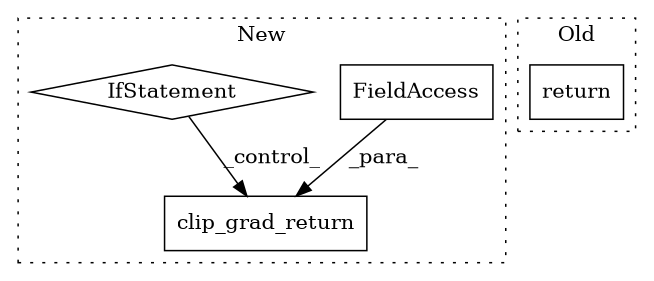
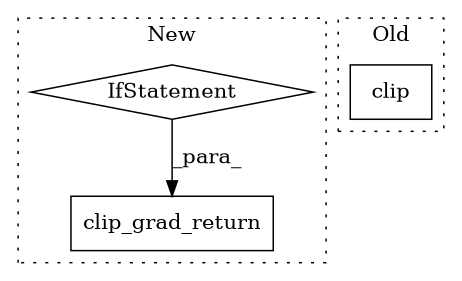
(417, 92) -> none
(577, 92) -> (391, 92)
(272, 158) -> (207, 158)
